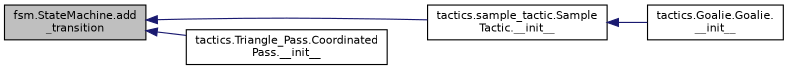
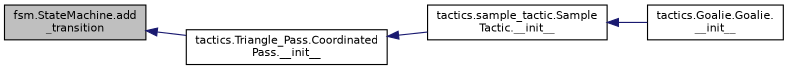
(292, 18) -> (413, 34)
